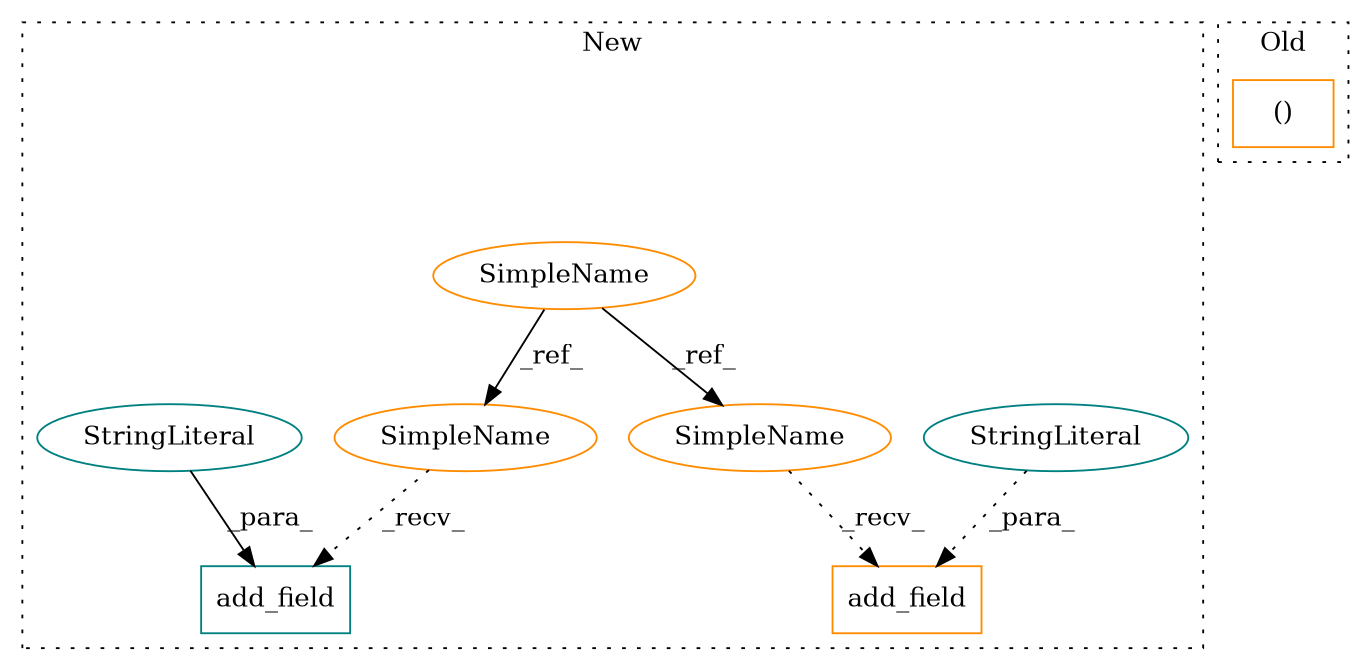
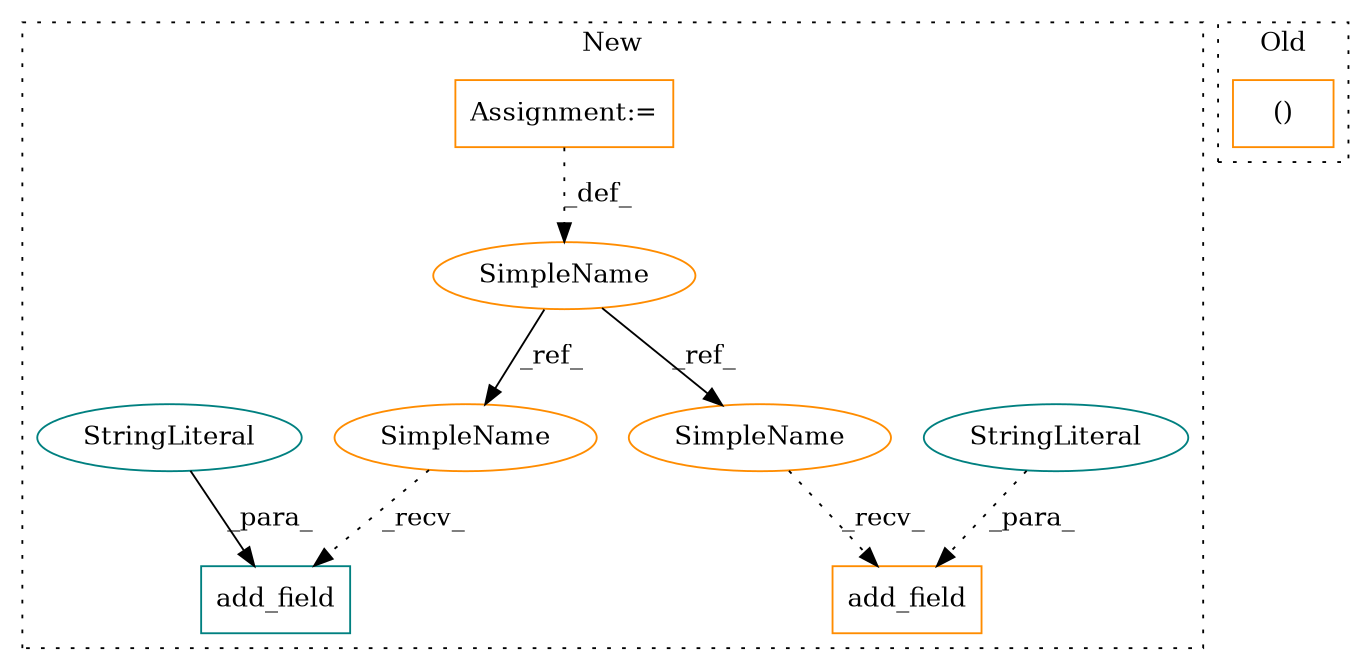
none -> (564, 114)
